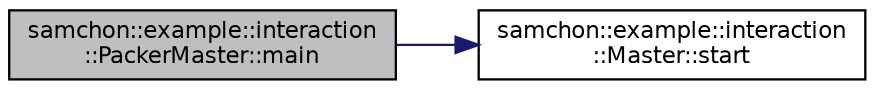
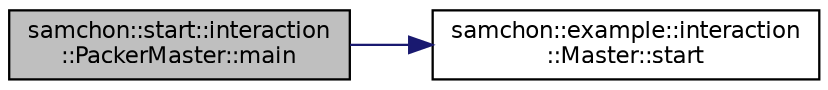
(203, 45) -> (180, 45)
